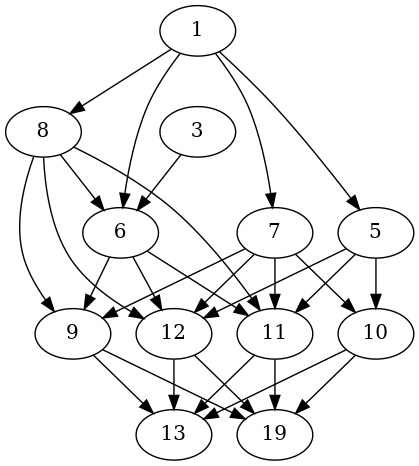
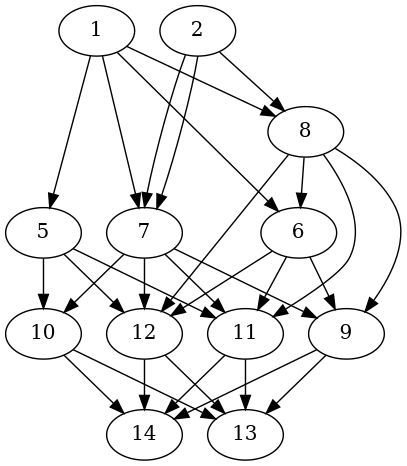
none -> (198, 31)
(198, 132) -> none
(275, 435) -> (144, 435)
